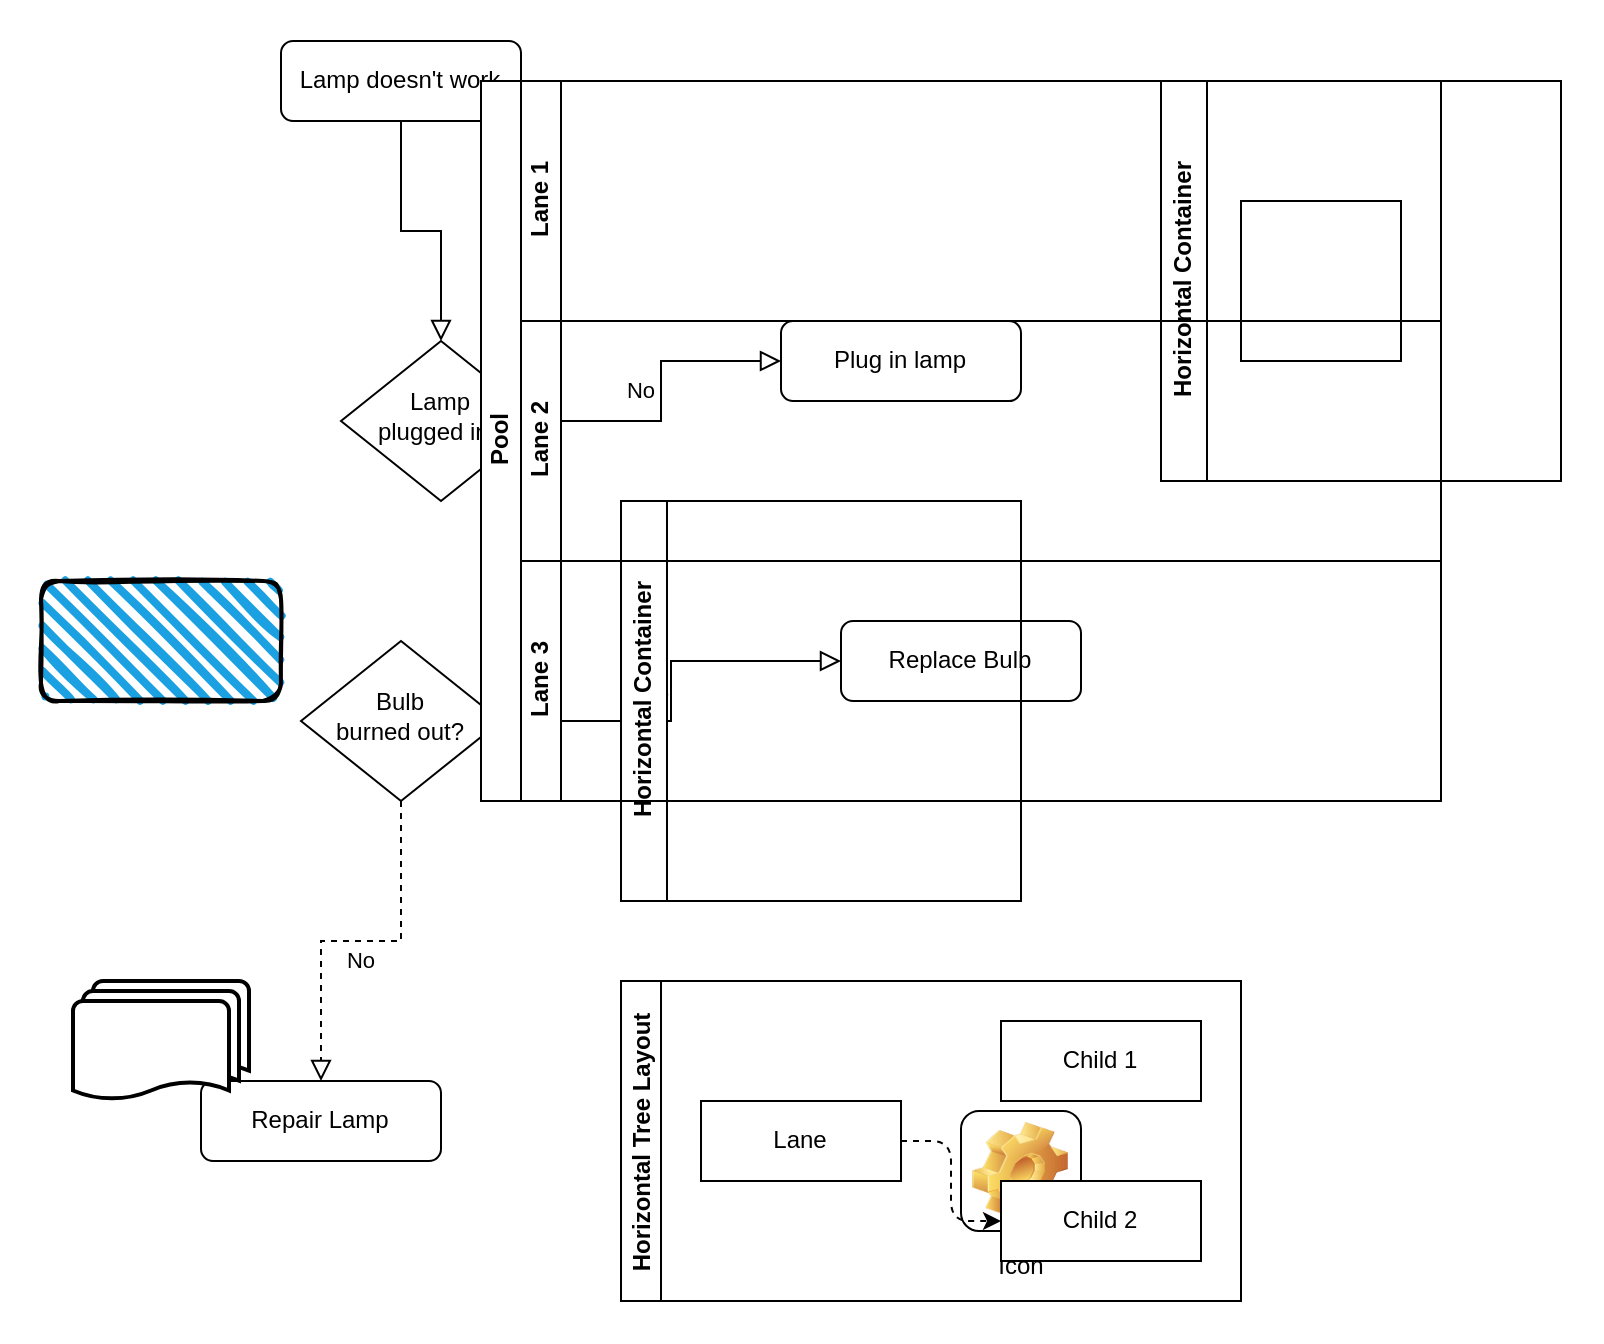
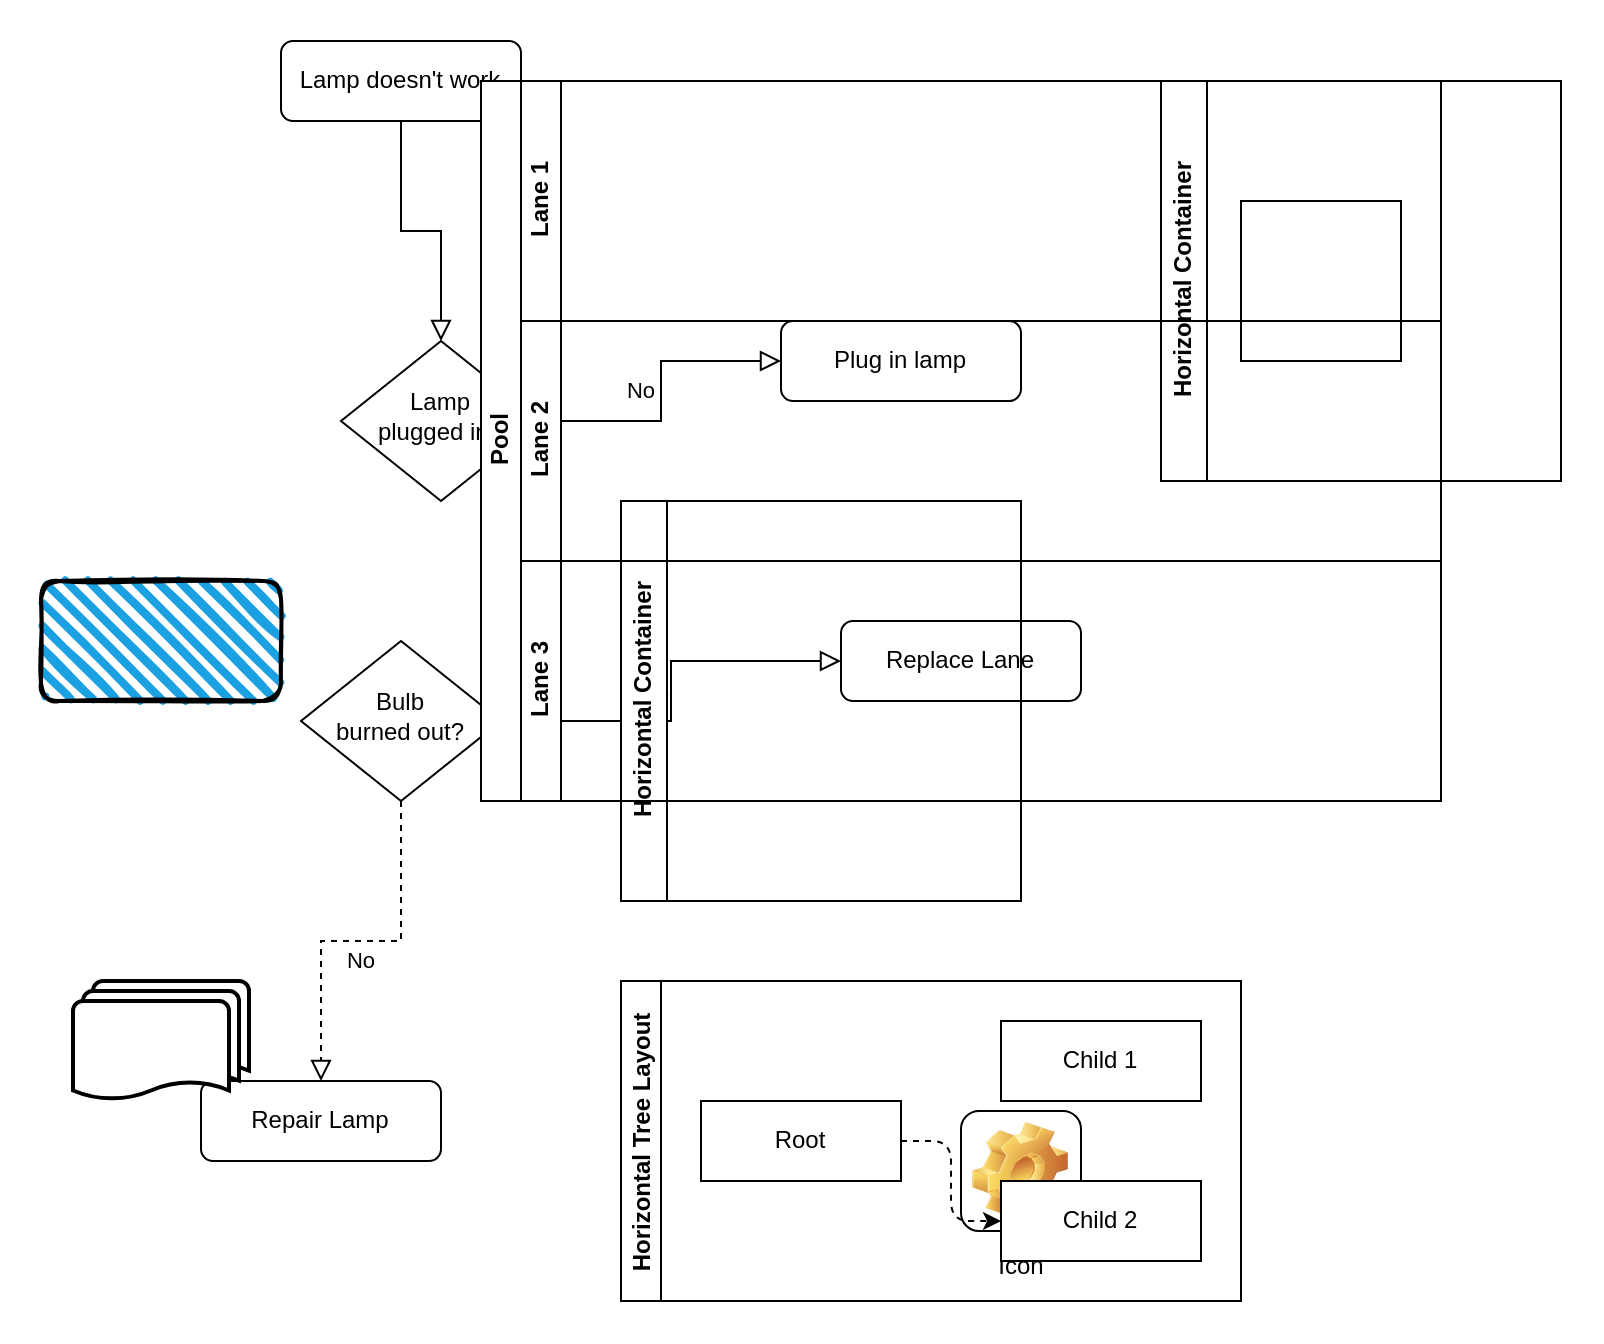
(961, 661) -> (961, 661)
(801, 1141) -> (801, 1141)
